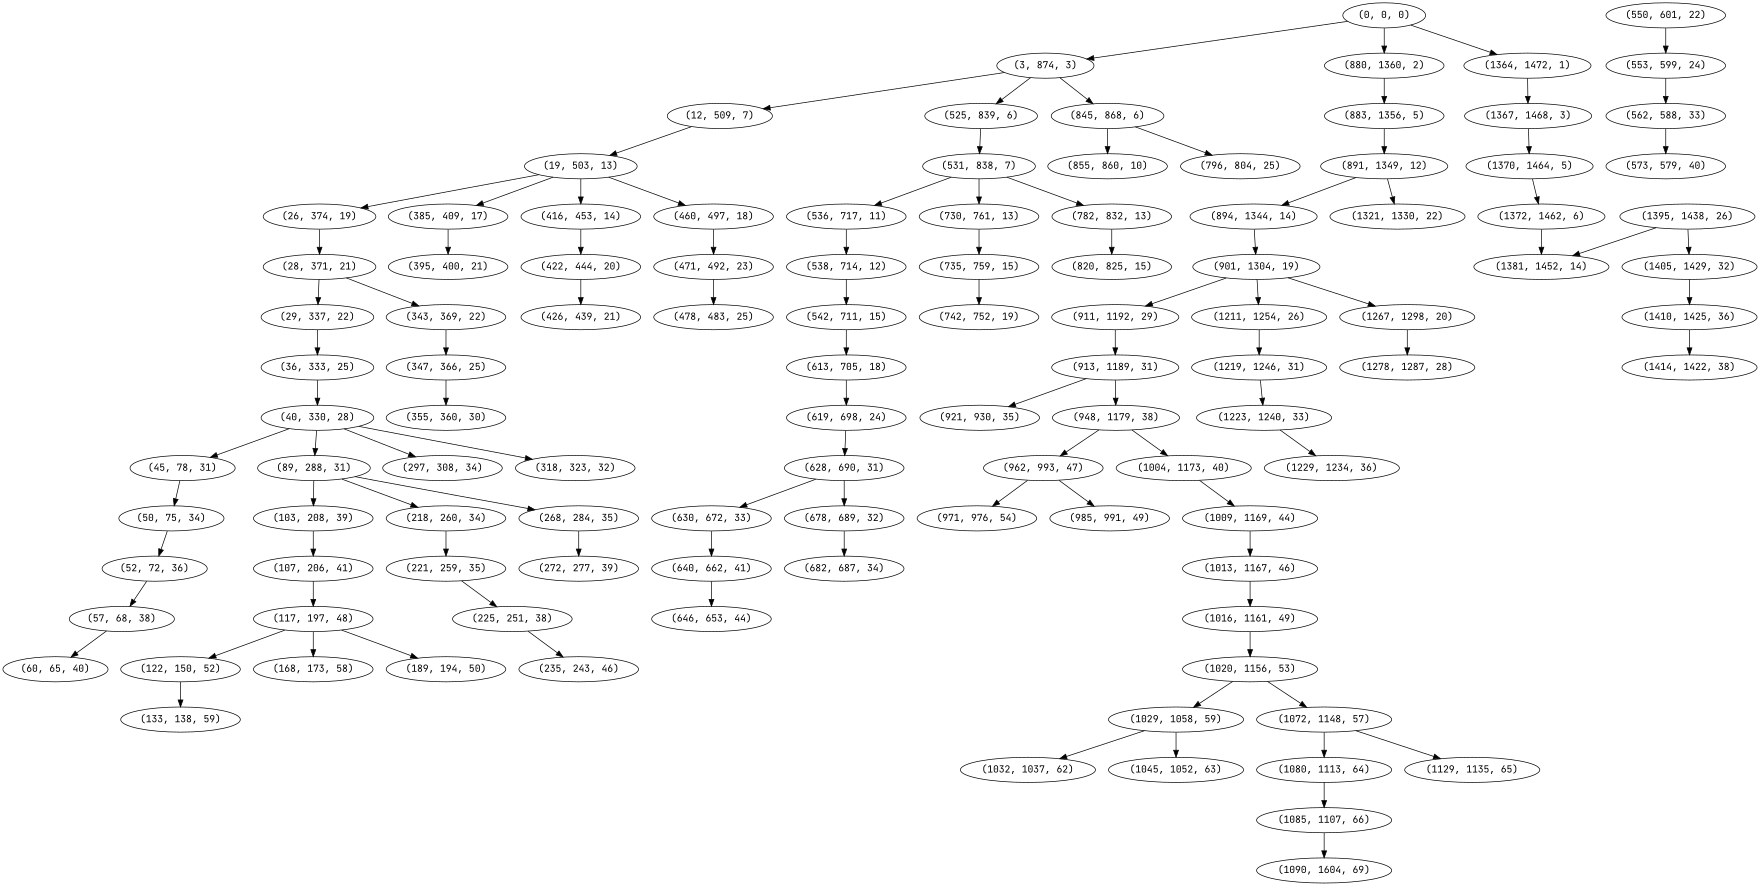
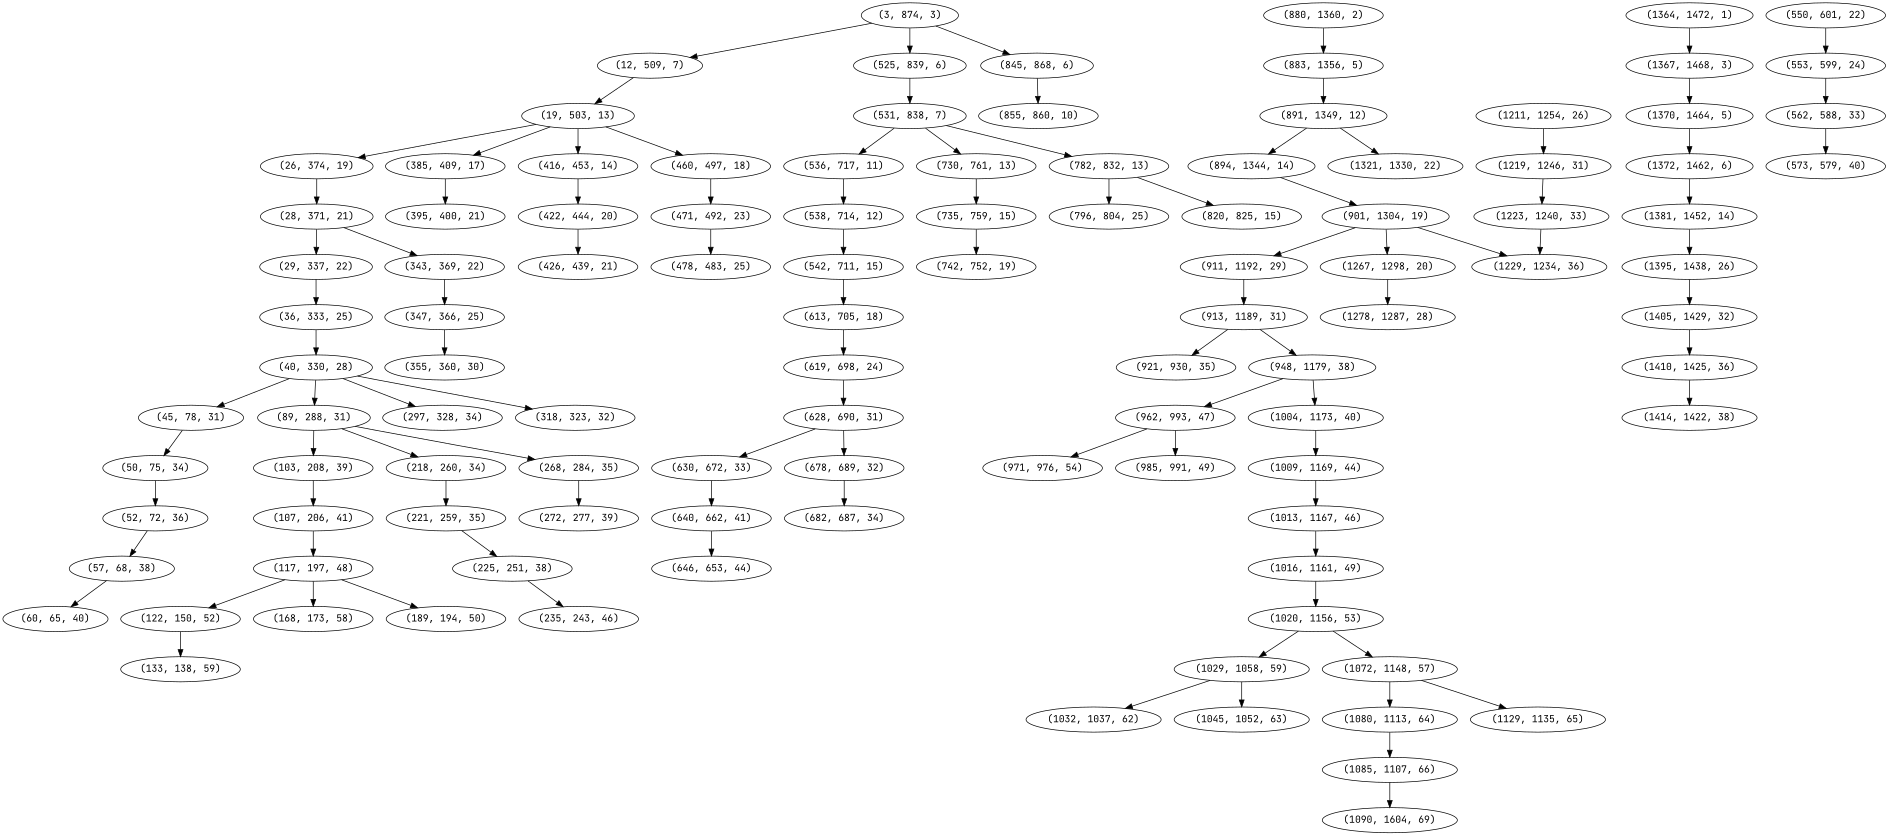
(1384, 15) -> none
(1170, 140) -> (1109, 188)
(1618, 241) -> (1690, 238)
(1258, 289) -> (1459, 241)
(442, 468) -> (442, 418)
